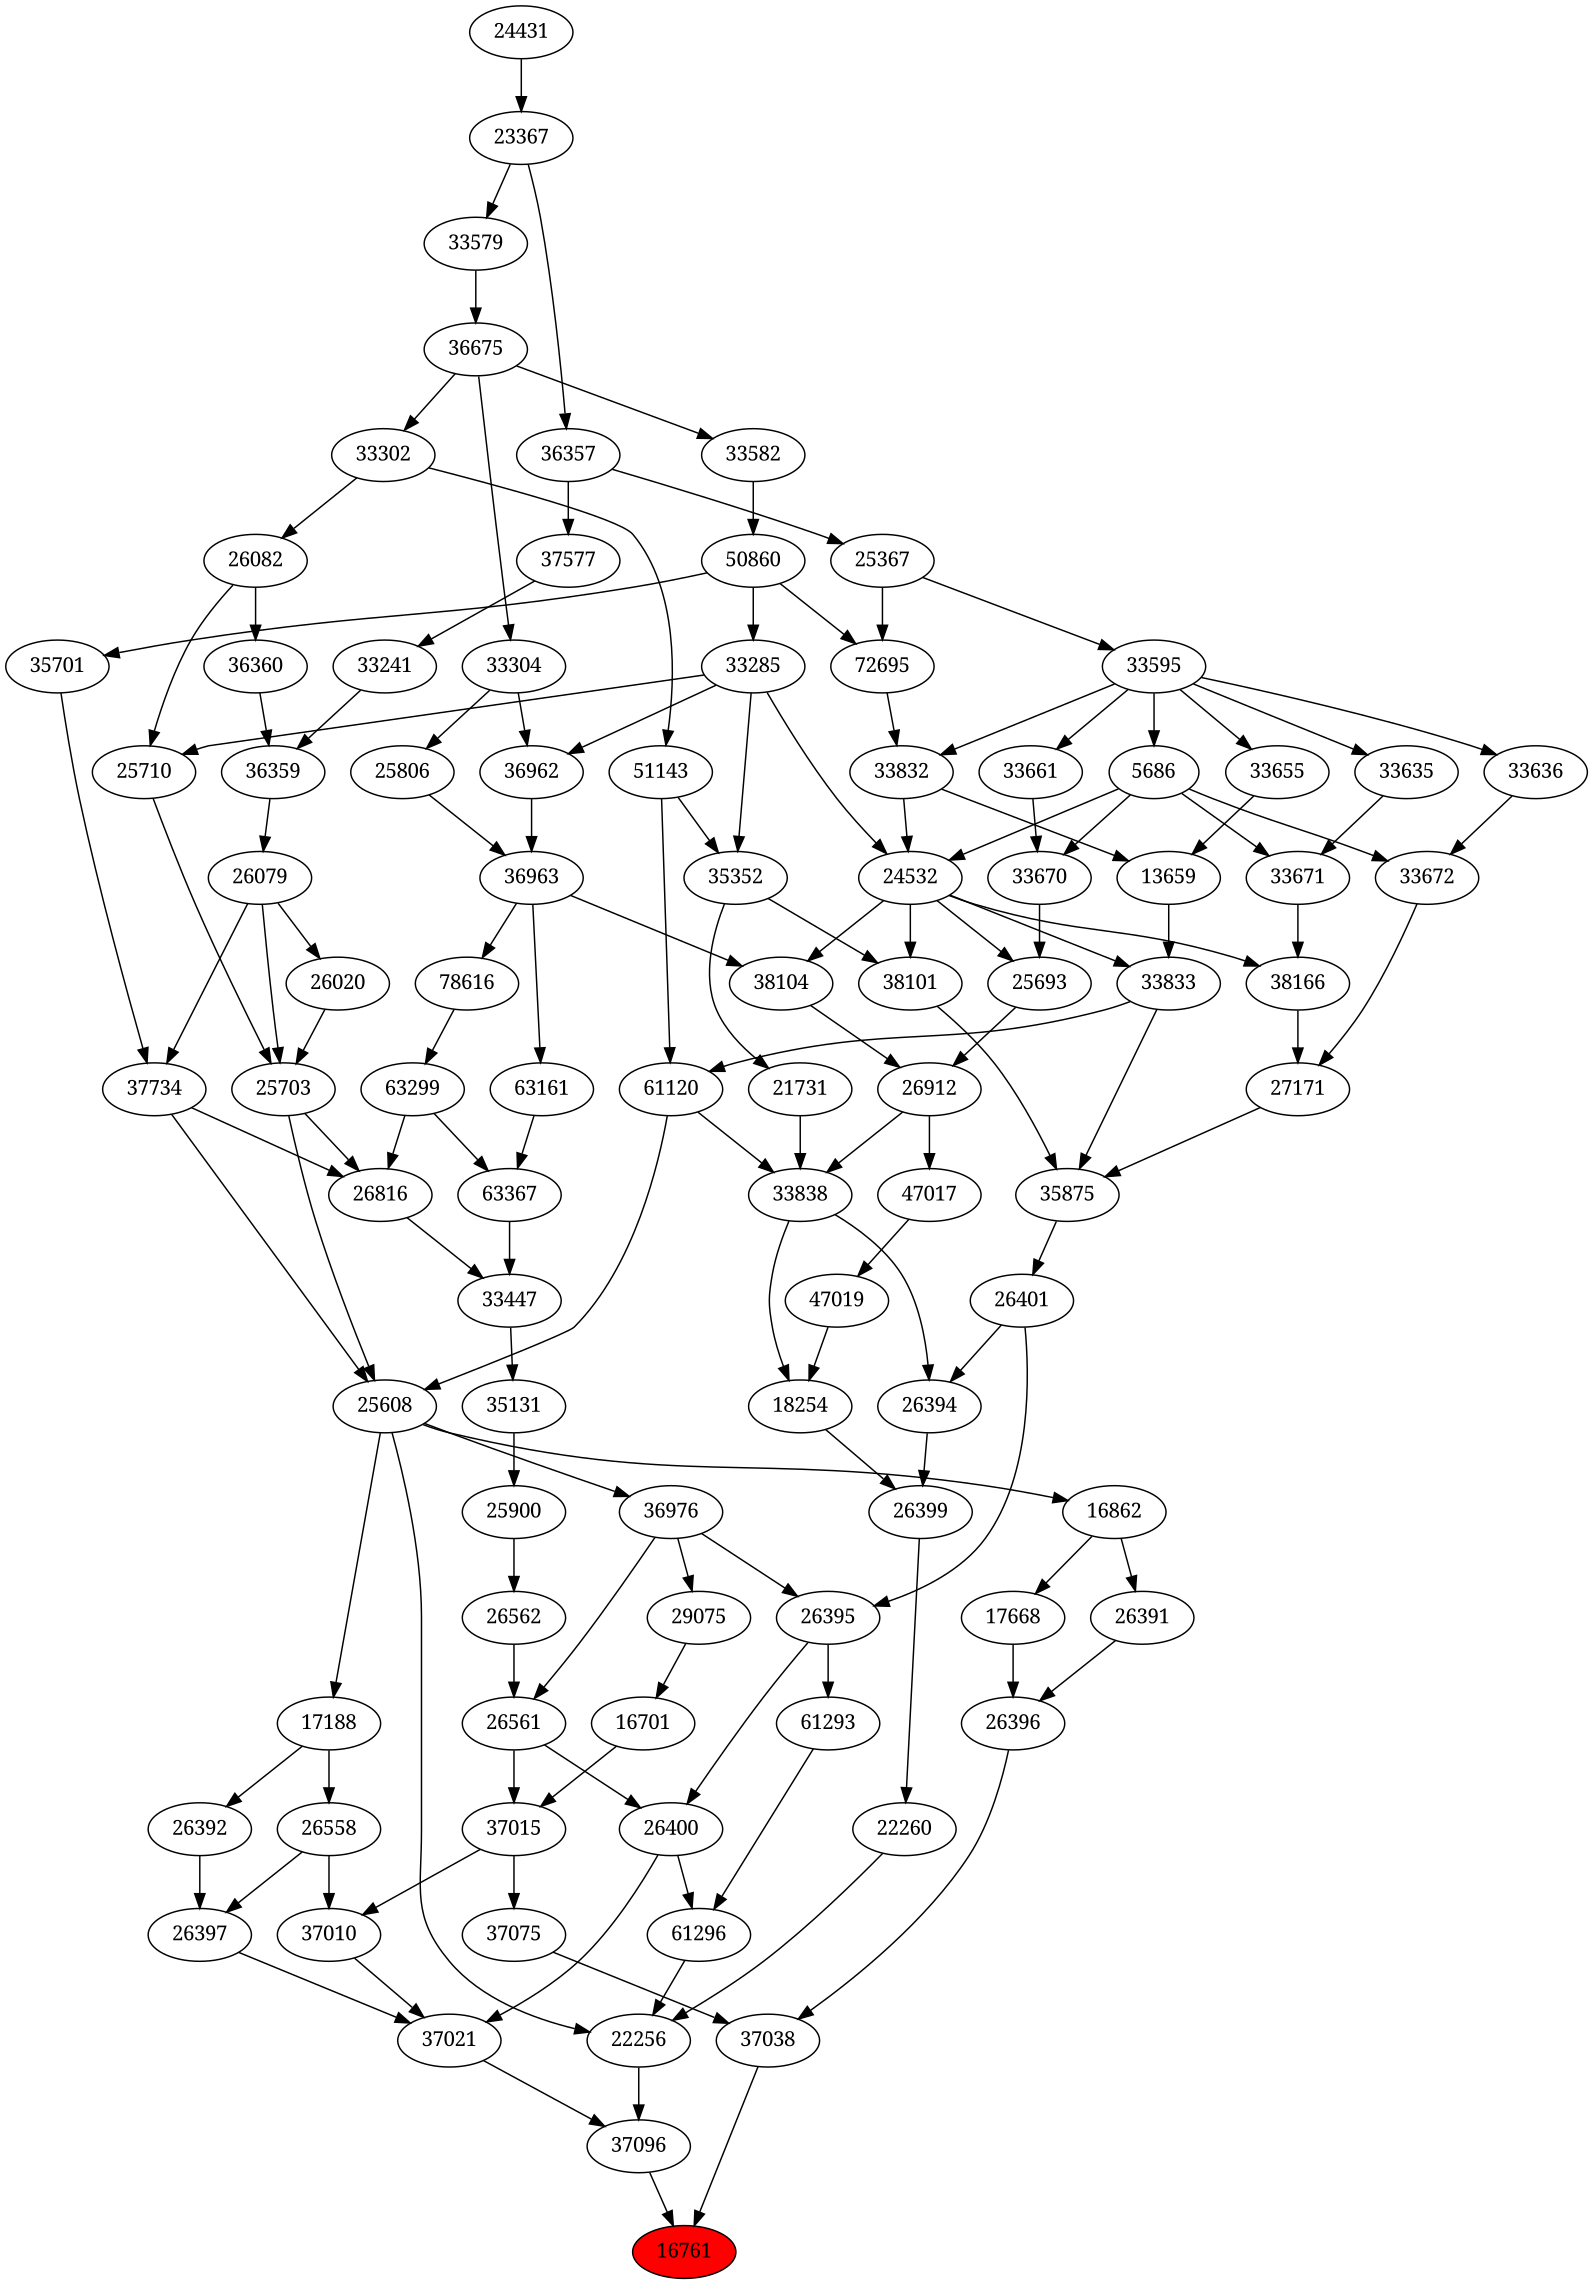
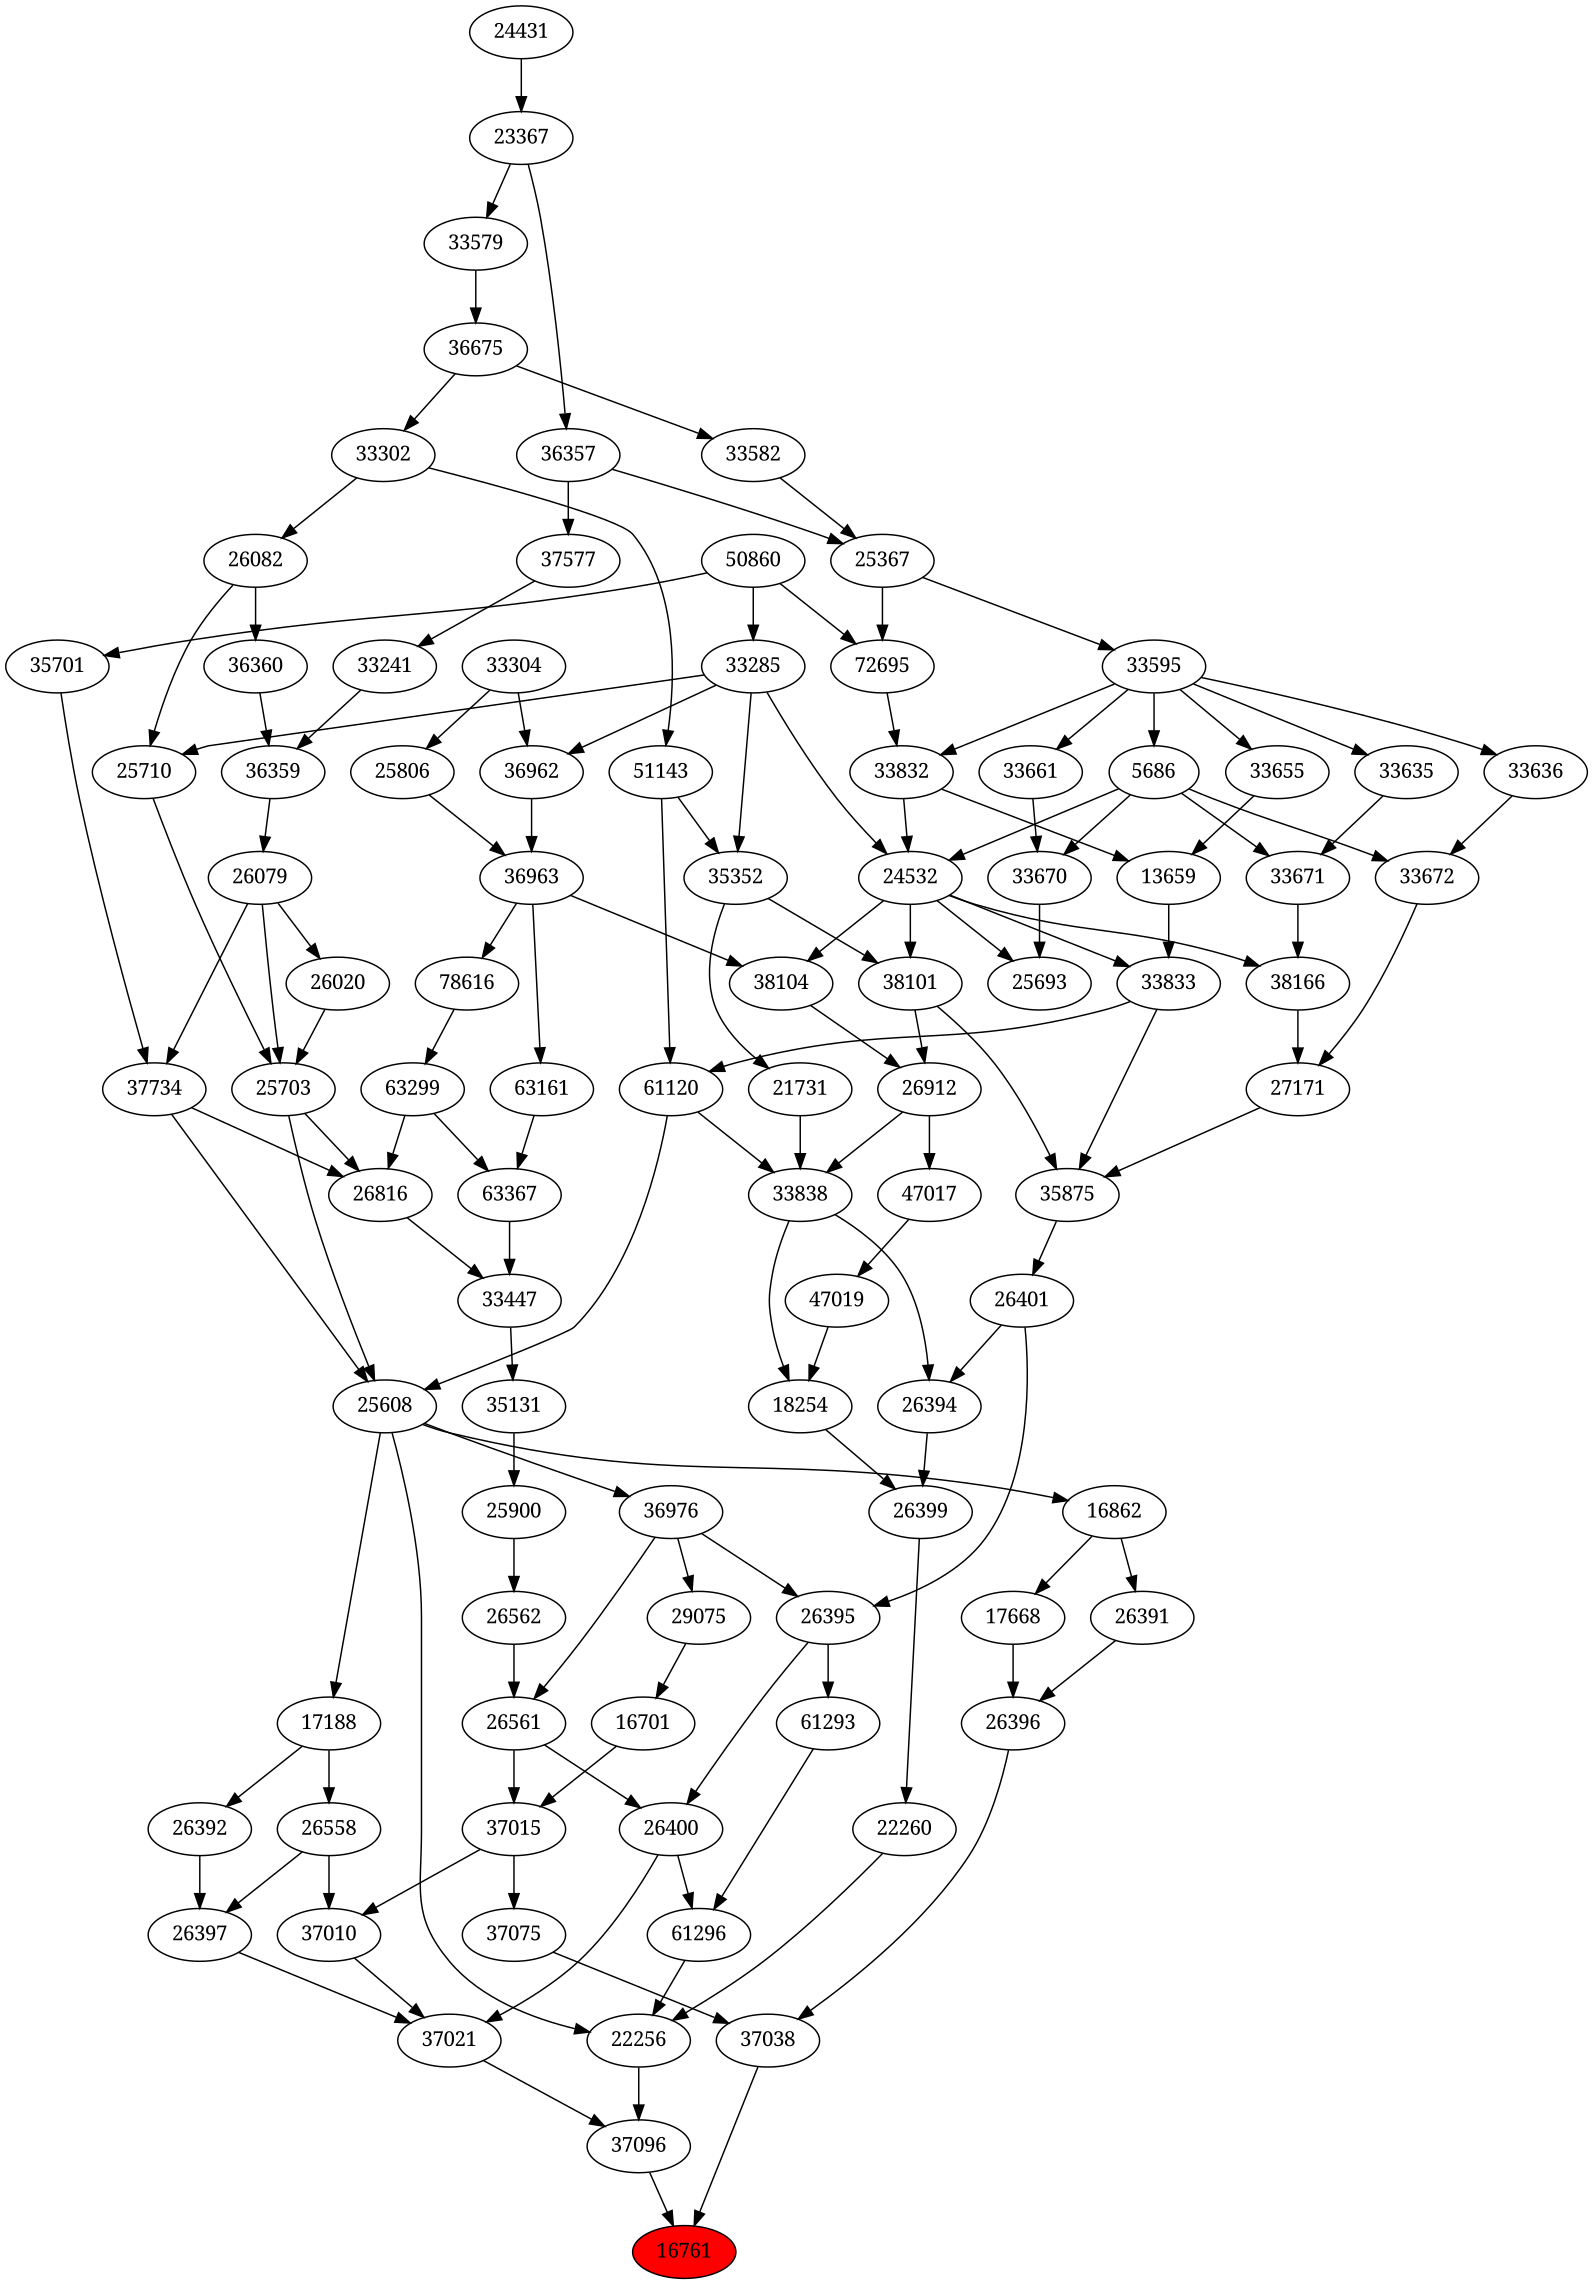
(493, 501) -> none
(753, 501) -> (812, 503)
(1002, 1021) -> (918, 1027)
